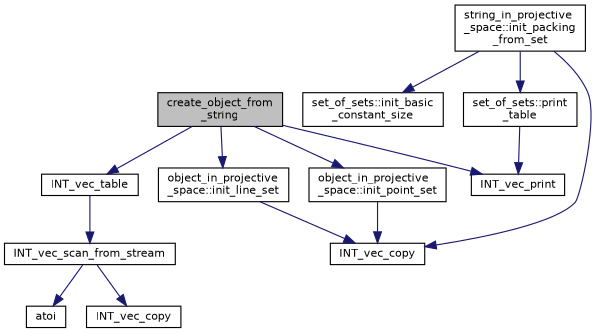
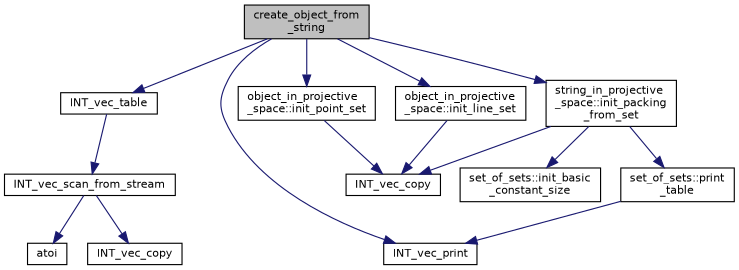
none -> (452, 58)
